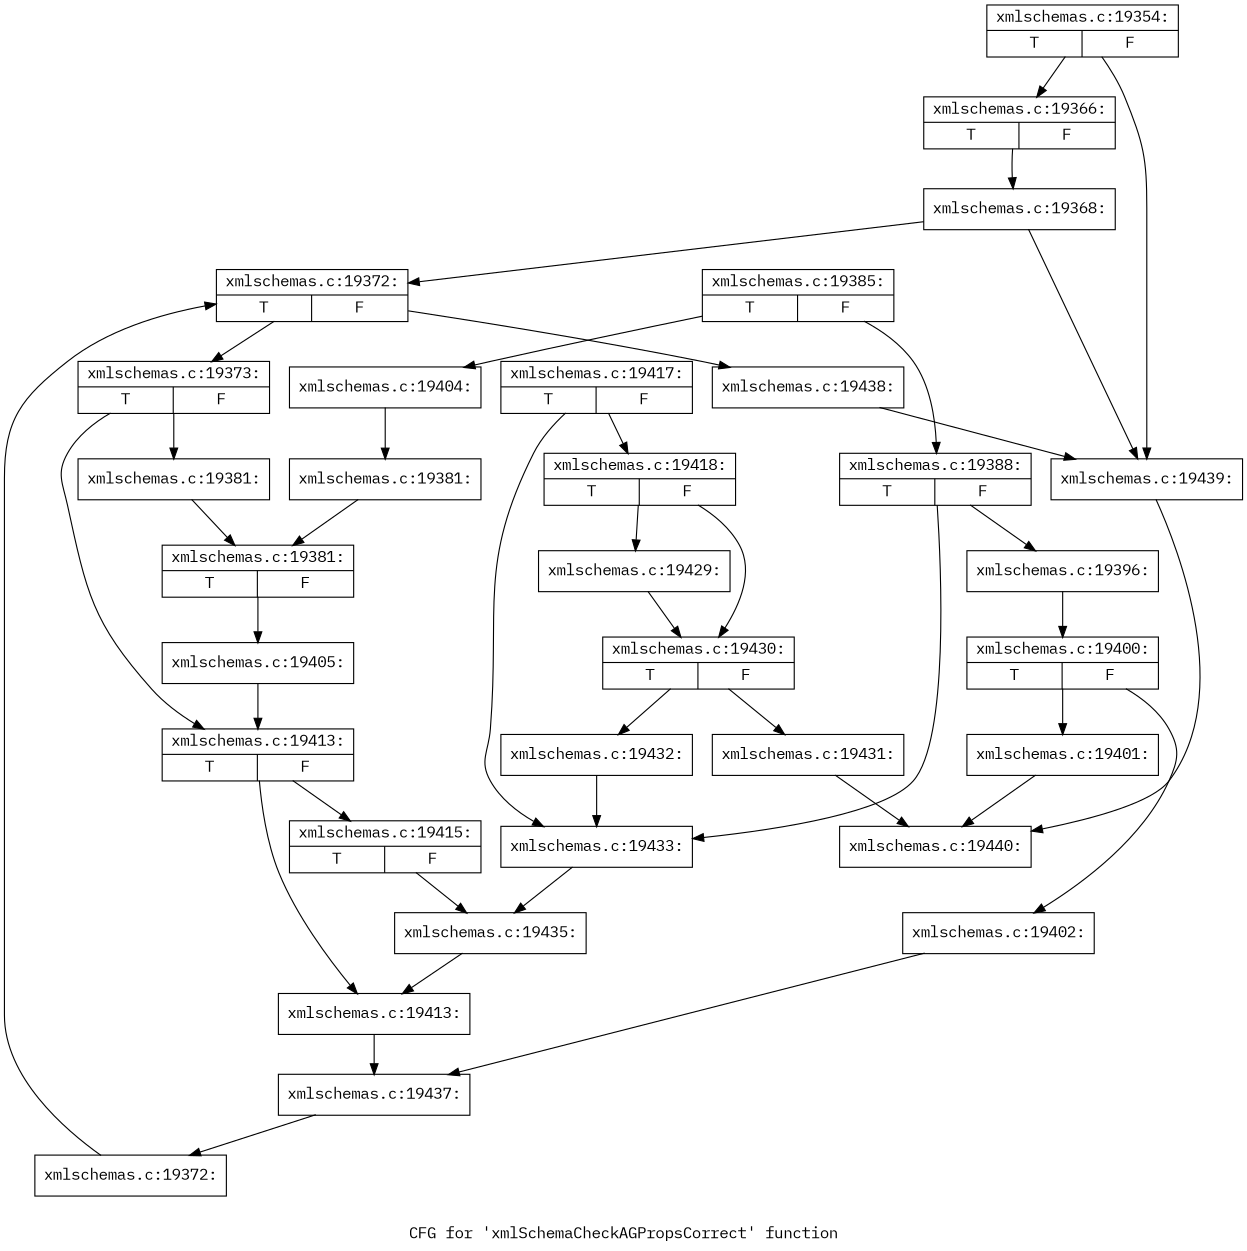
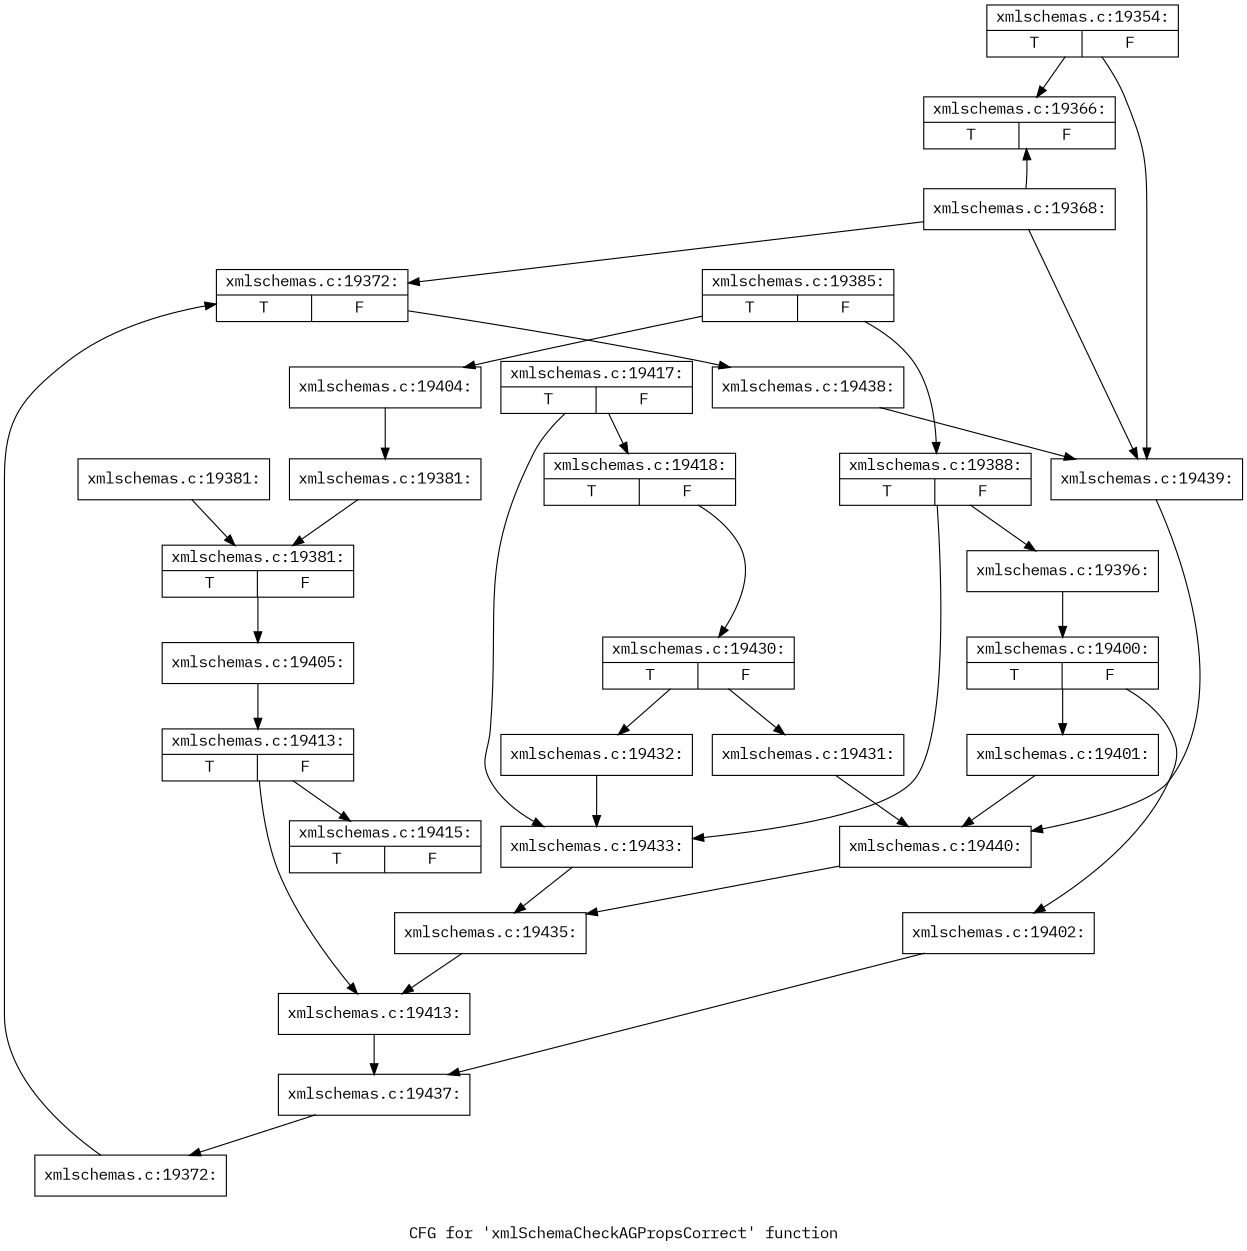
(1012, 163) -> (1027, 174)
(174, 387) -> none
(634, 571) -> none
(437, 889) -> (718, 889)
